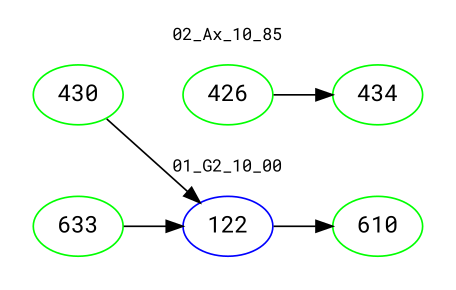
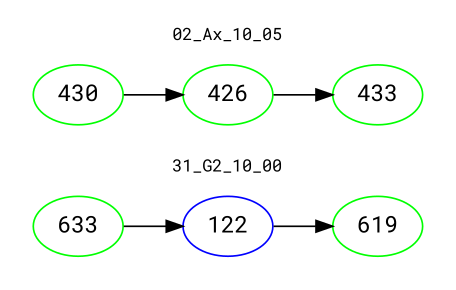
(228, 36) -> (228, 36)
(378, 95) -> (378, 95)
(155, 162) -> (145, 95)
(228, 167) -> (228, 167)
(378, 226) -> (378, 226)
